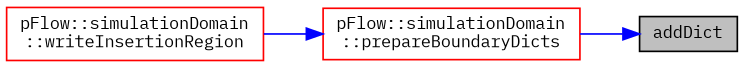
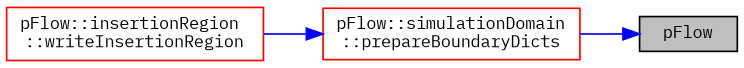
(135, 34) -> (135, 34)
(688, 34) -> (688, 34)
